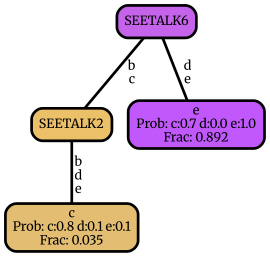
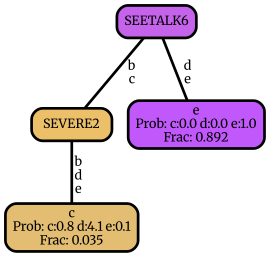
(72, 125) -> (72, 125)
(196, 125) -> (196, 125)
(72, 228) -> (72, 228)
